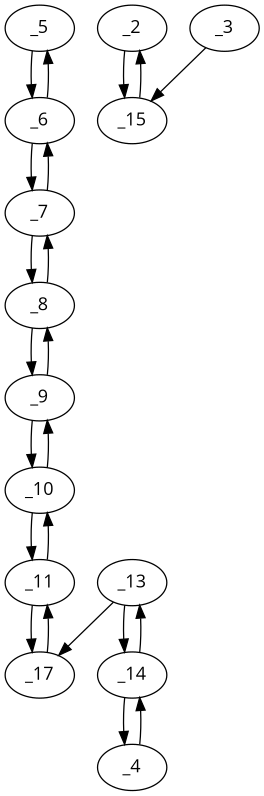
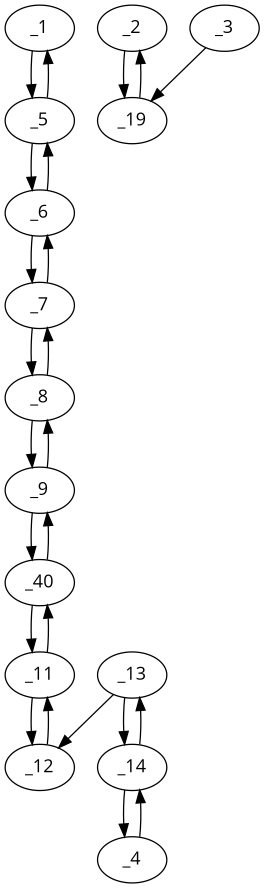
none -> (40, 28)
(132, 121) -> (132, 121)
(40, 490) -> (40, 583)
(40, 675) -> (40, 767)
